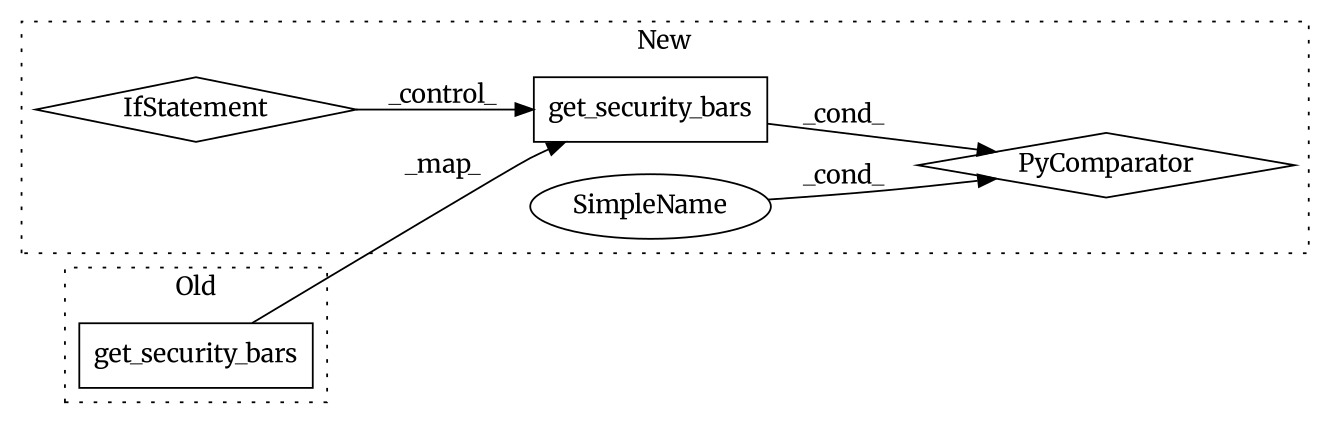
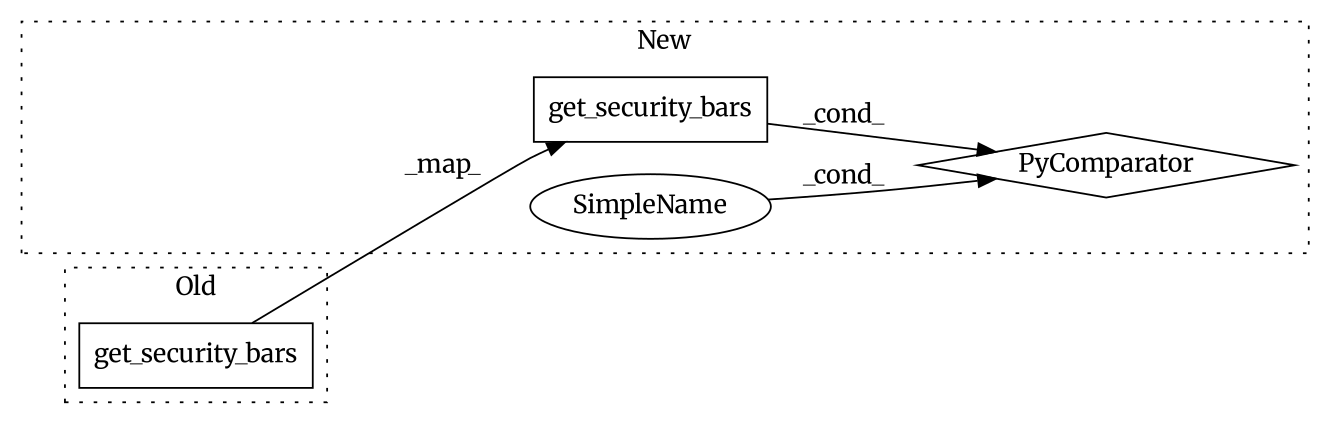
(196, 110) -> none
